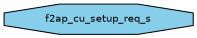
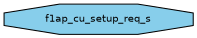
(99, 19) -> (99, 19)
